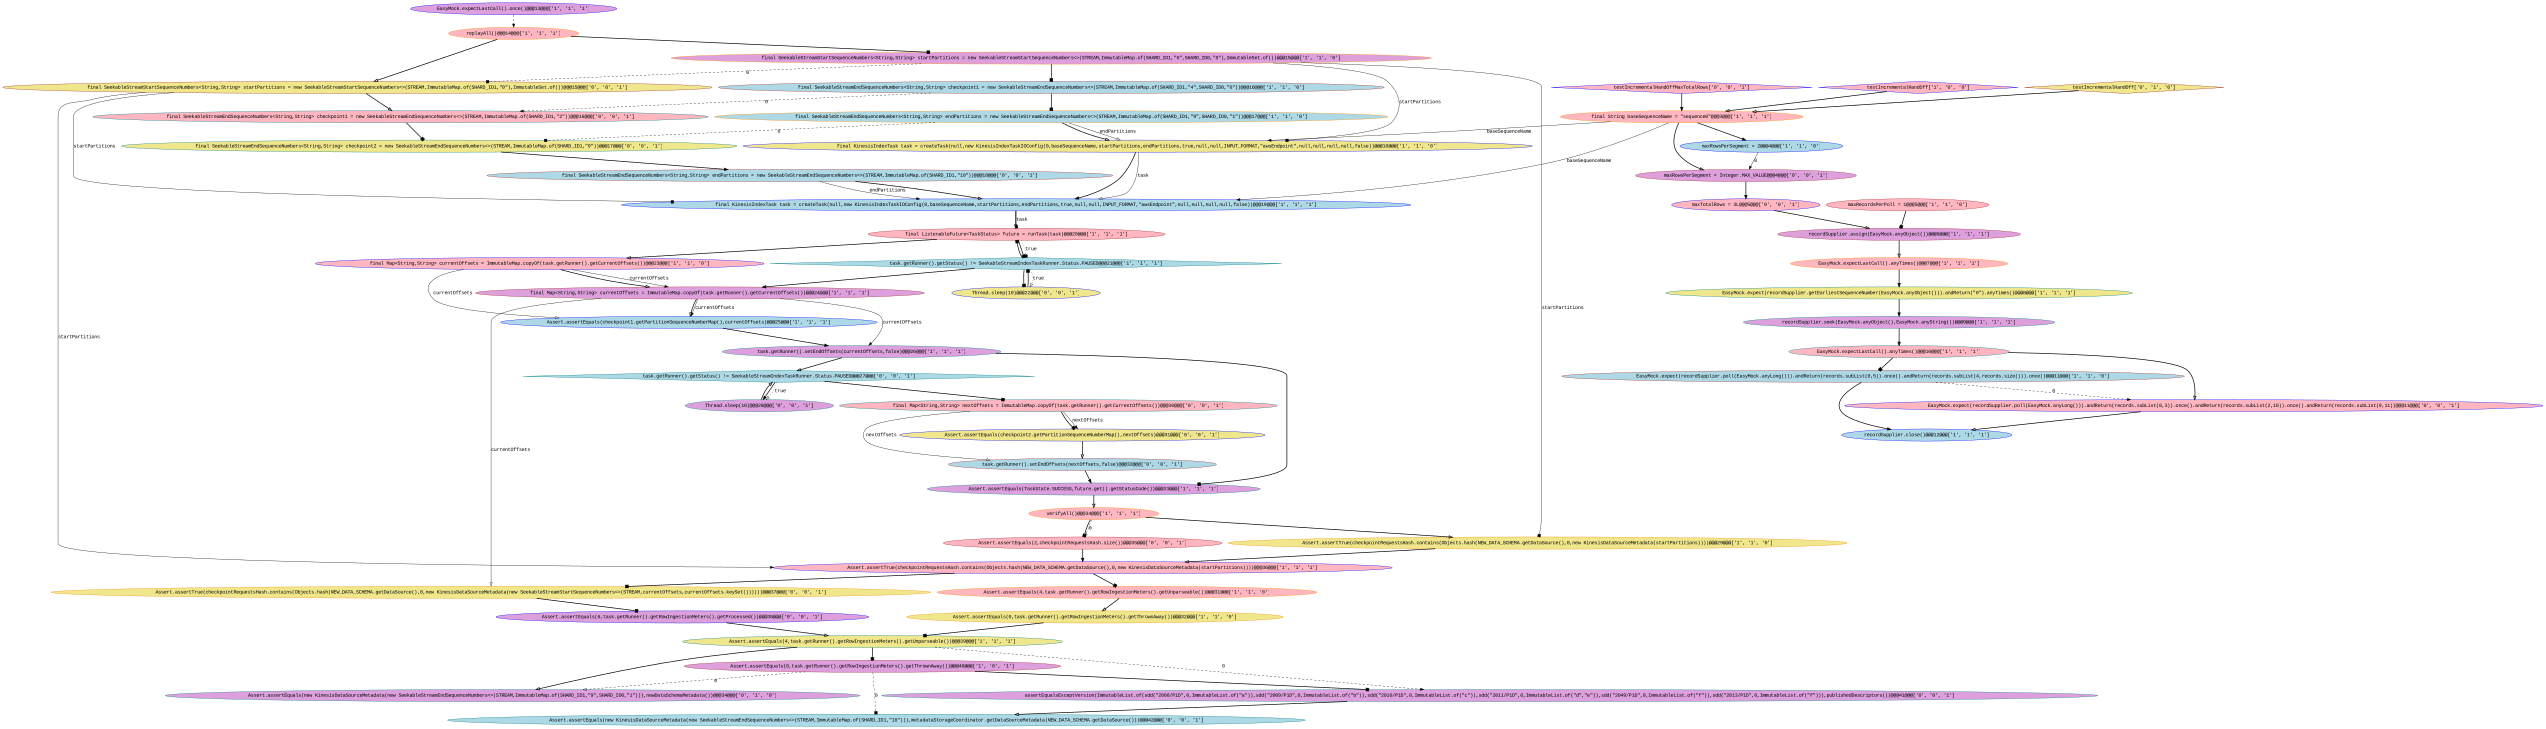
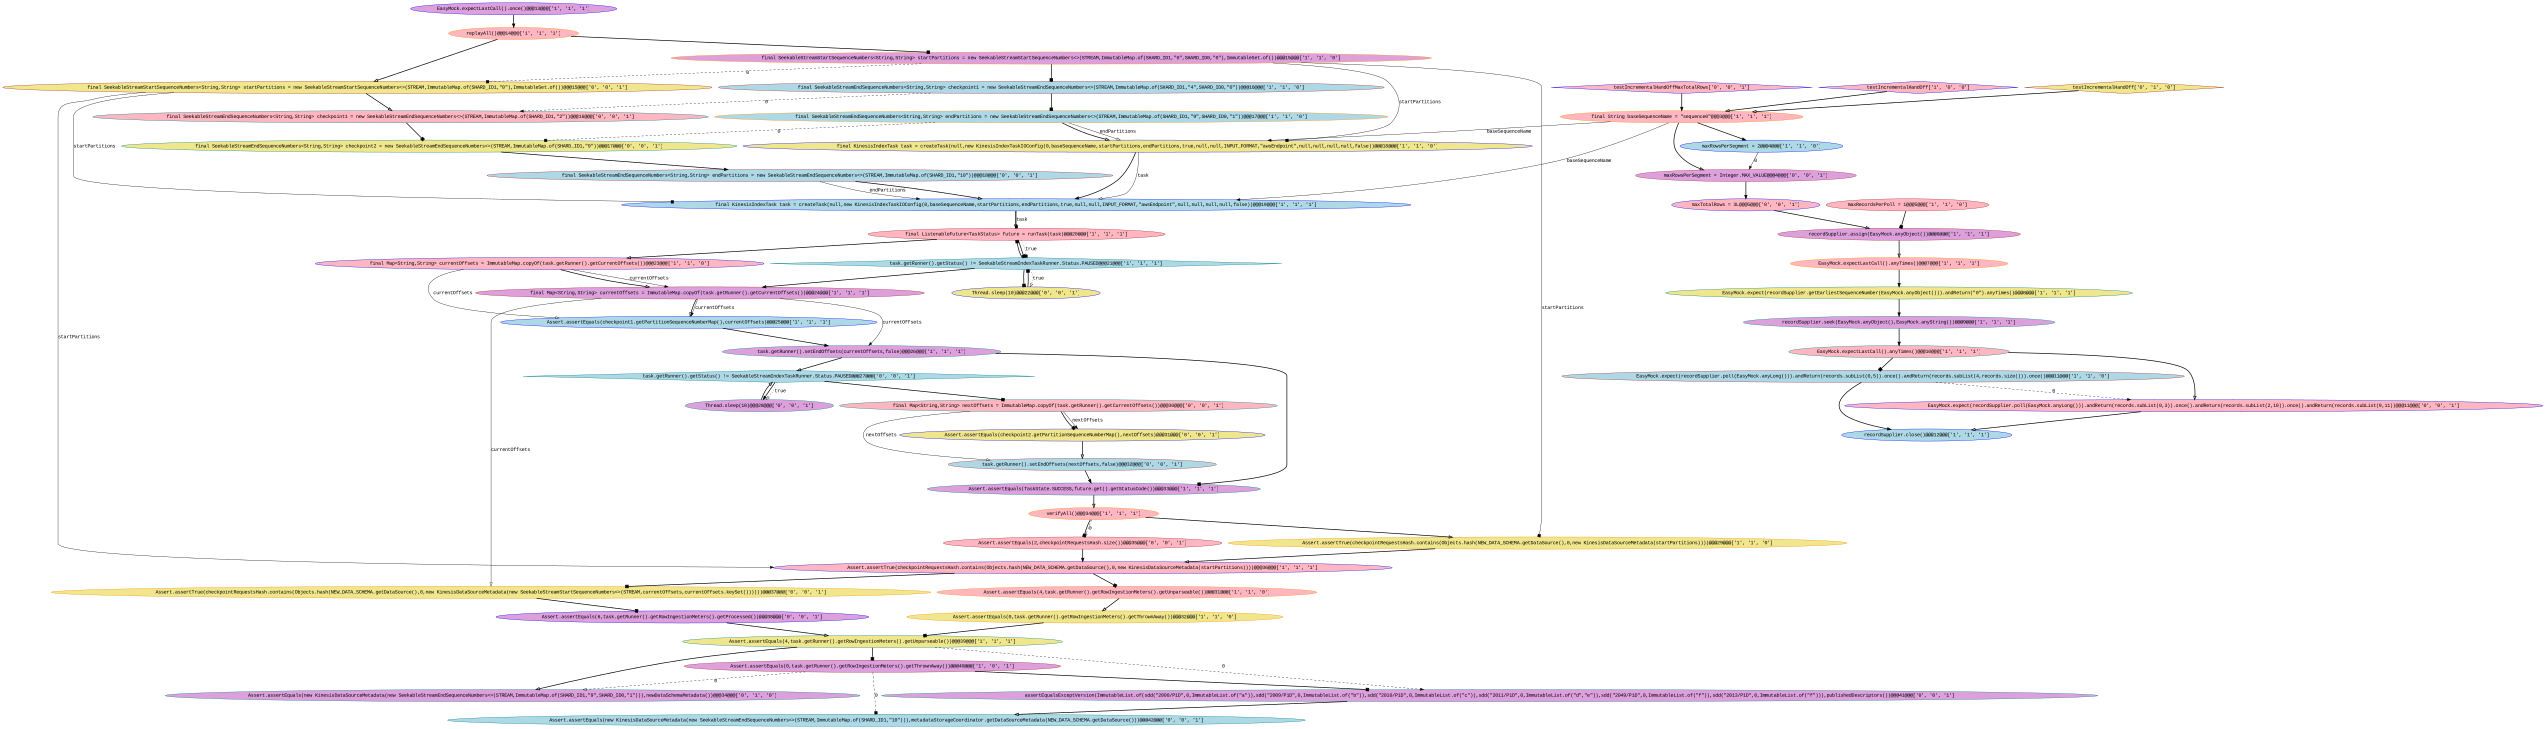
(514, 19) -> (514, 19)
